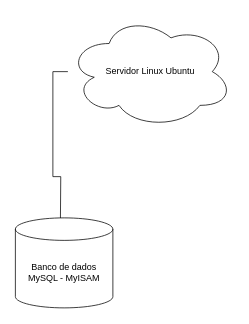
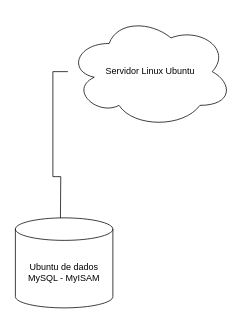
(64, 273) -> (64, 273)
